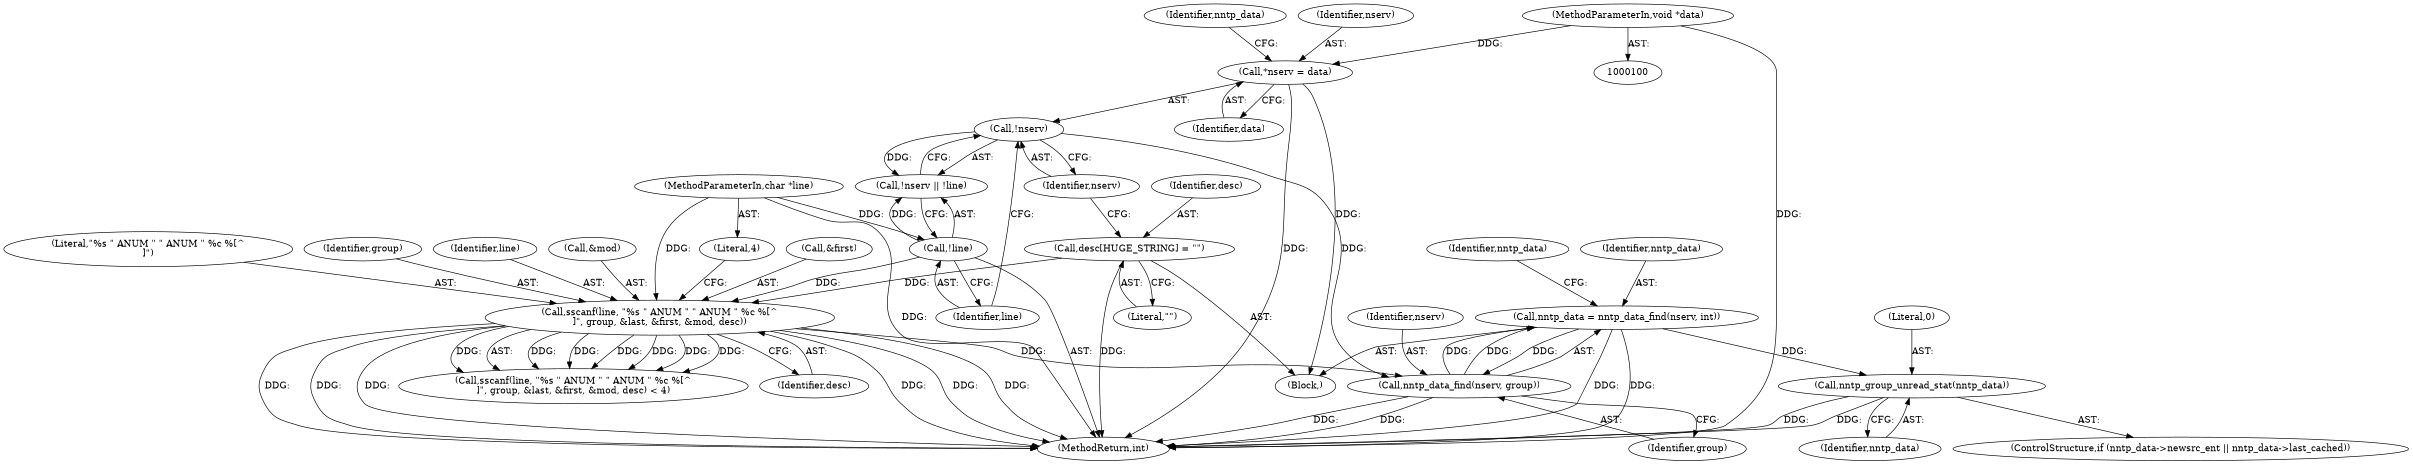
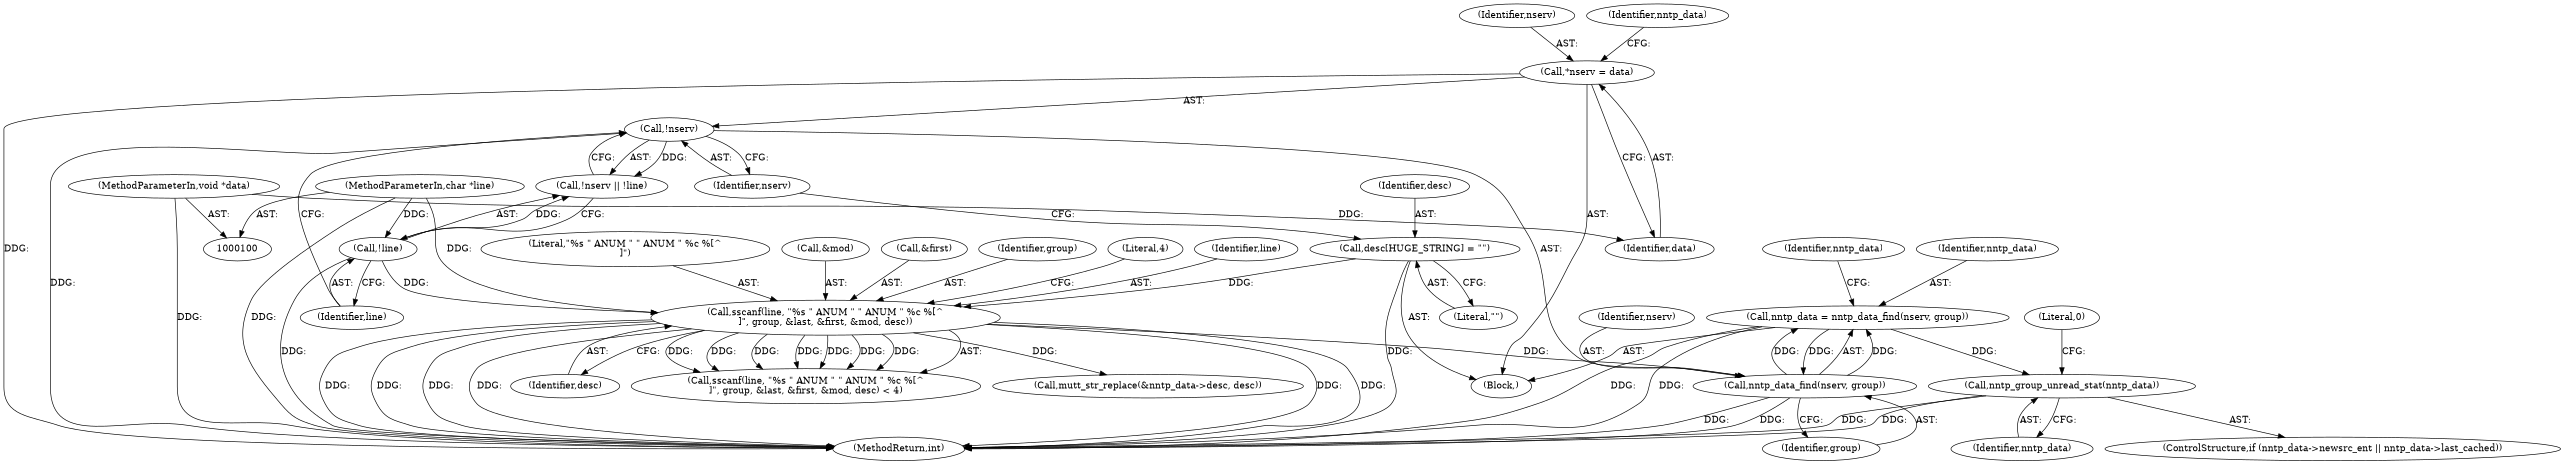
(1455, 44) -> (969, 207)
(738, 214) -> (280, 201)
(1350, 215) -> (1599, 215)
(1355, 249) -> (1553, 249)
(1617, 318) -> (1858, 318)
(1083, 352) -> (295, 352)
(1924, 352) -> (2075, 352)
none -> (1148, 386)
none -> (51, 390)
